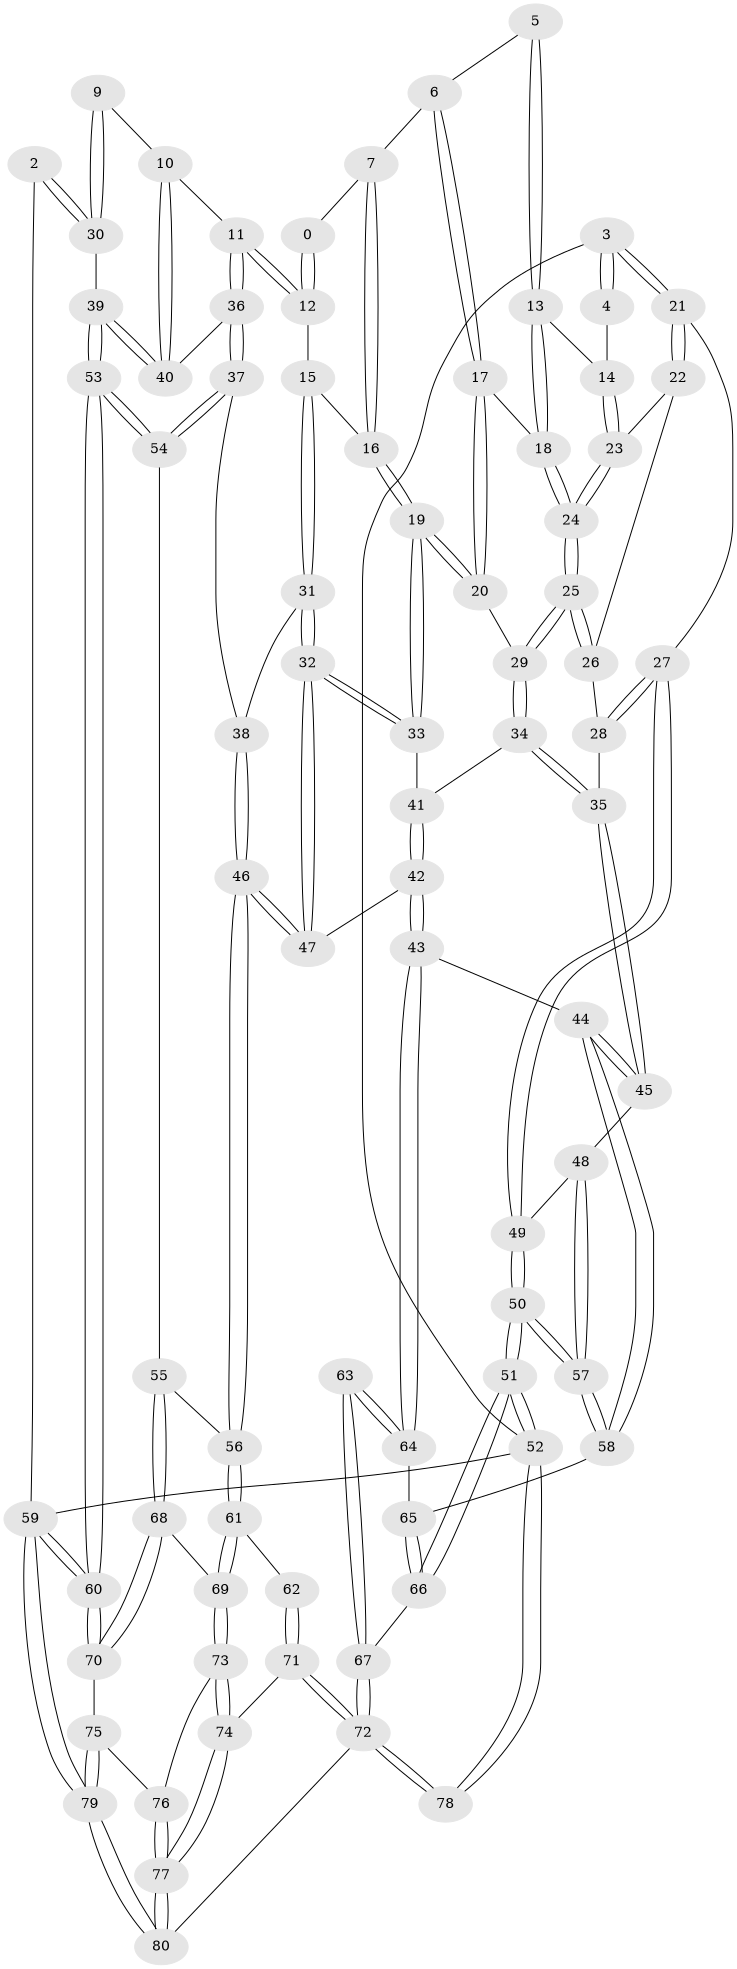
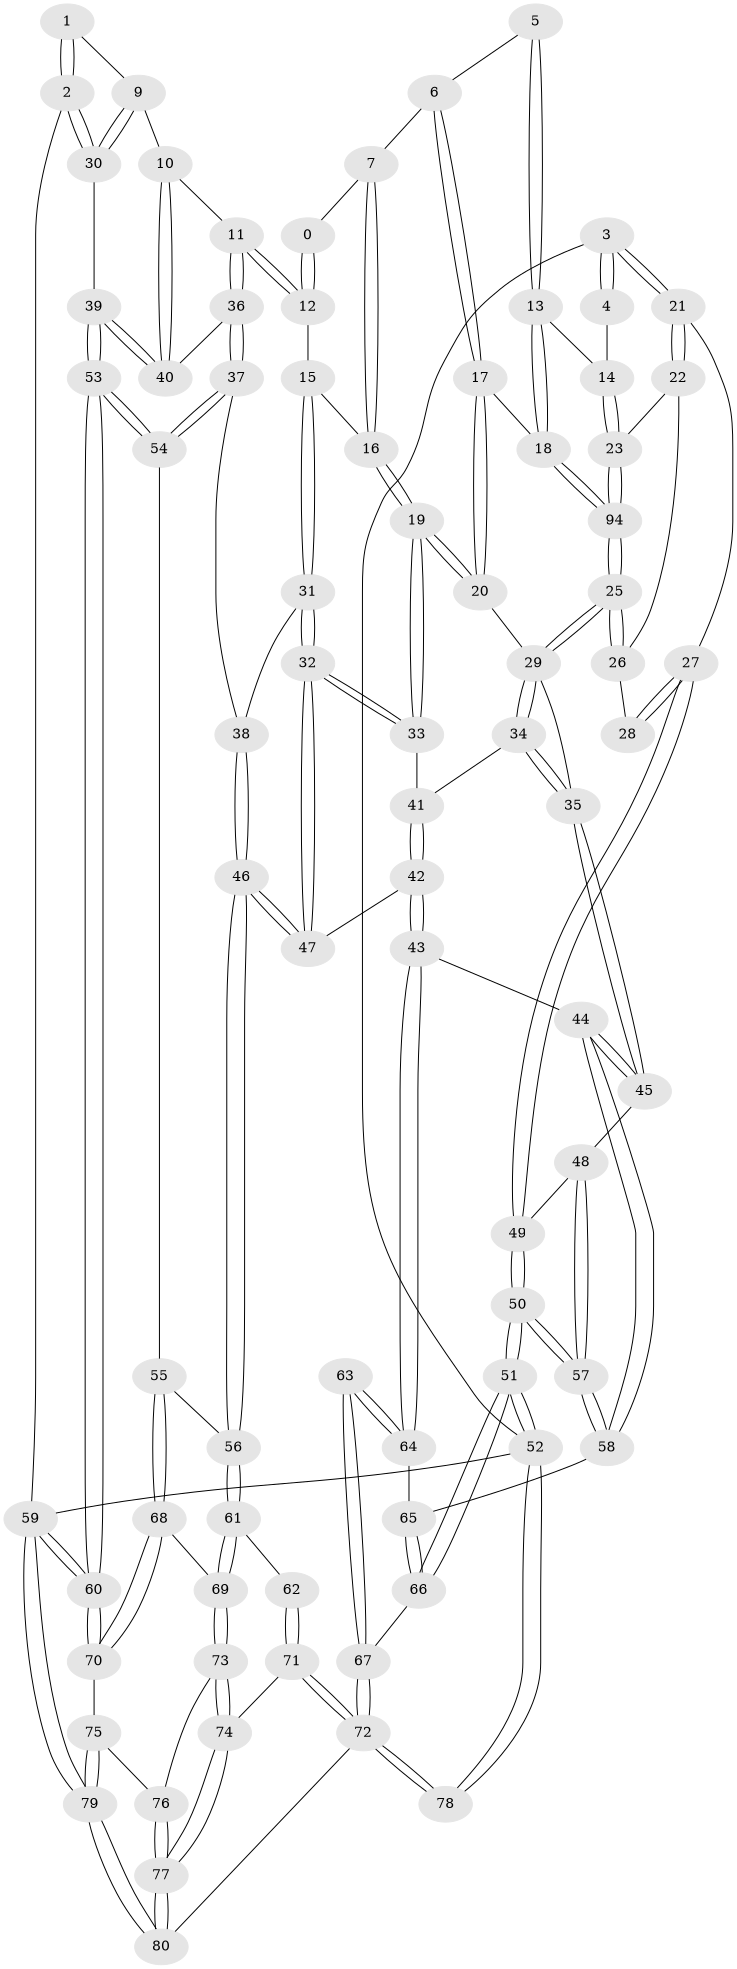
none -> (67, 22)
(571, 521) -> (615, 521)
(599, 771) -> (559, 734)
